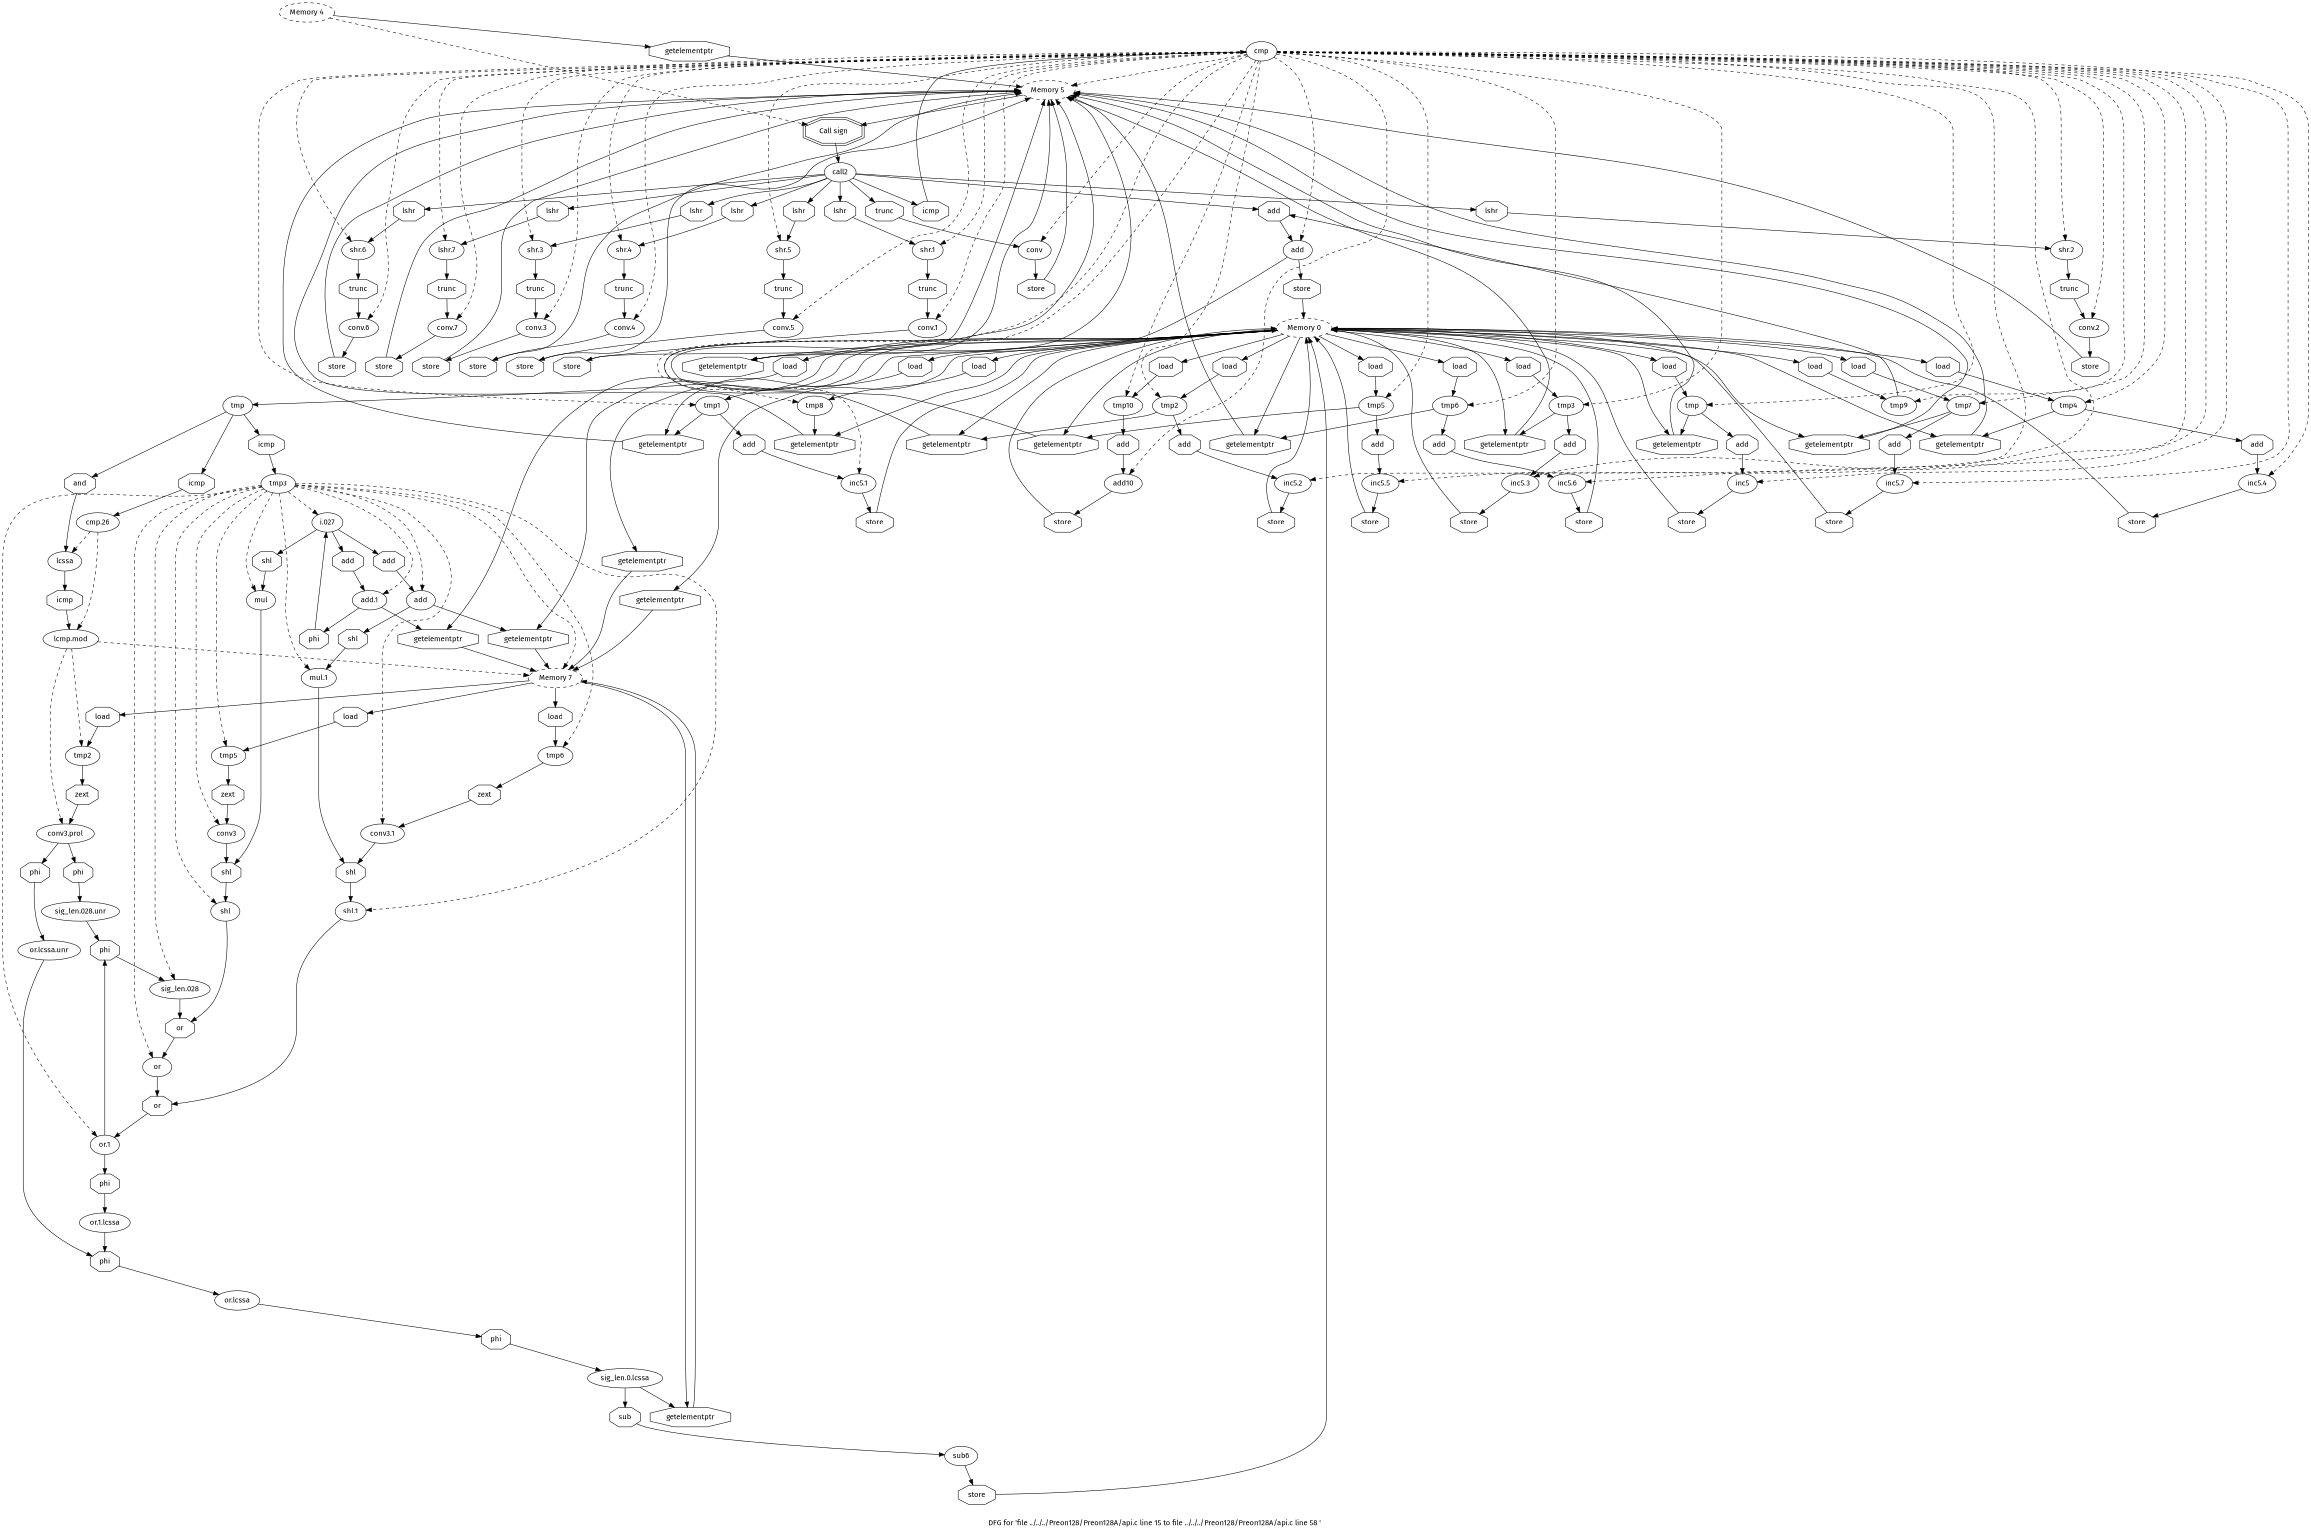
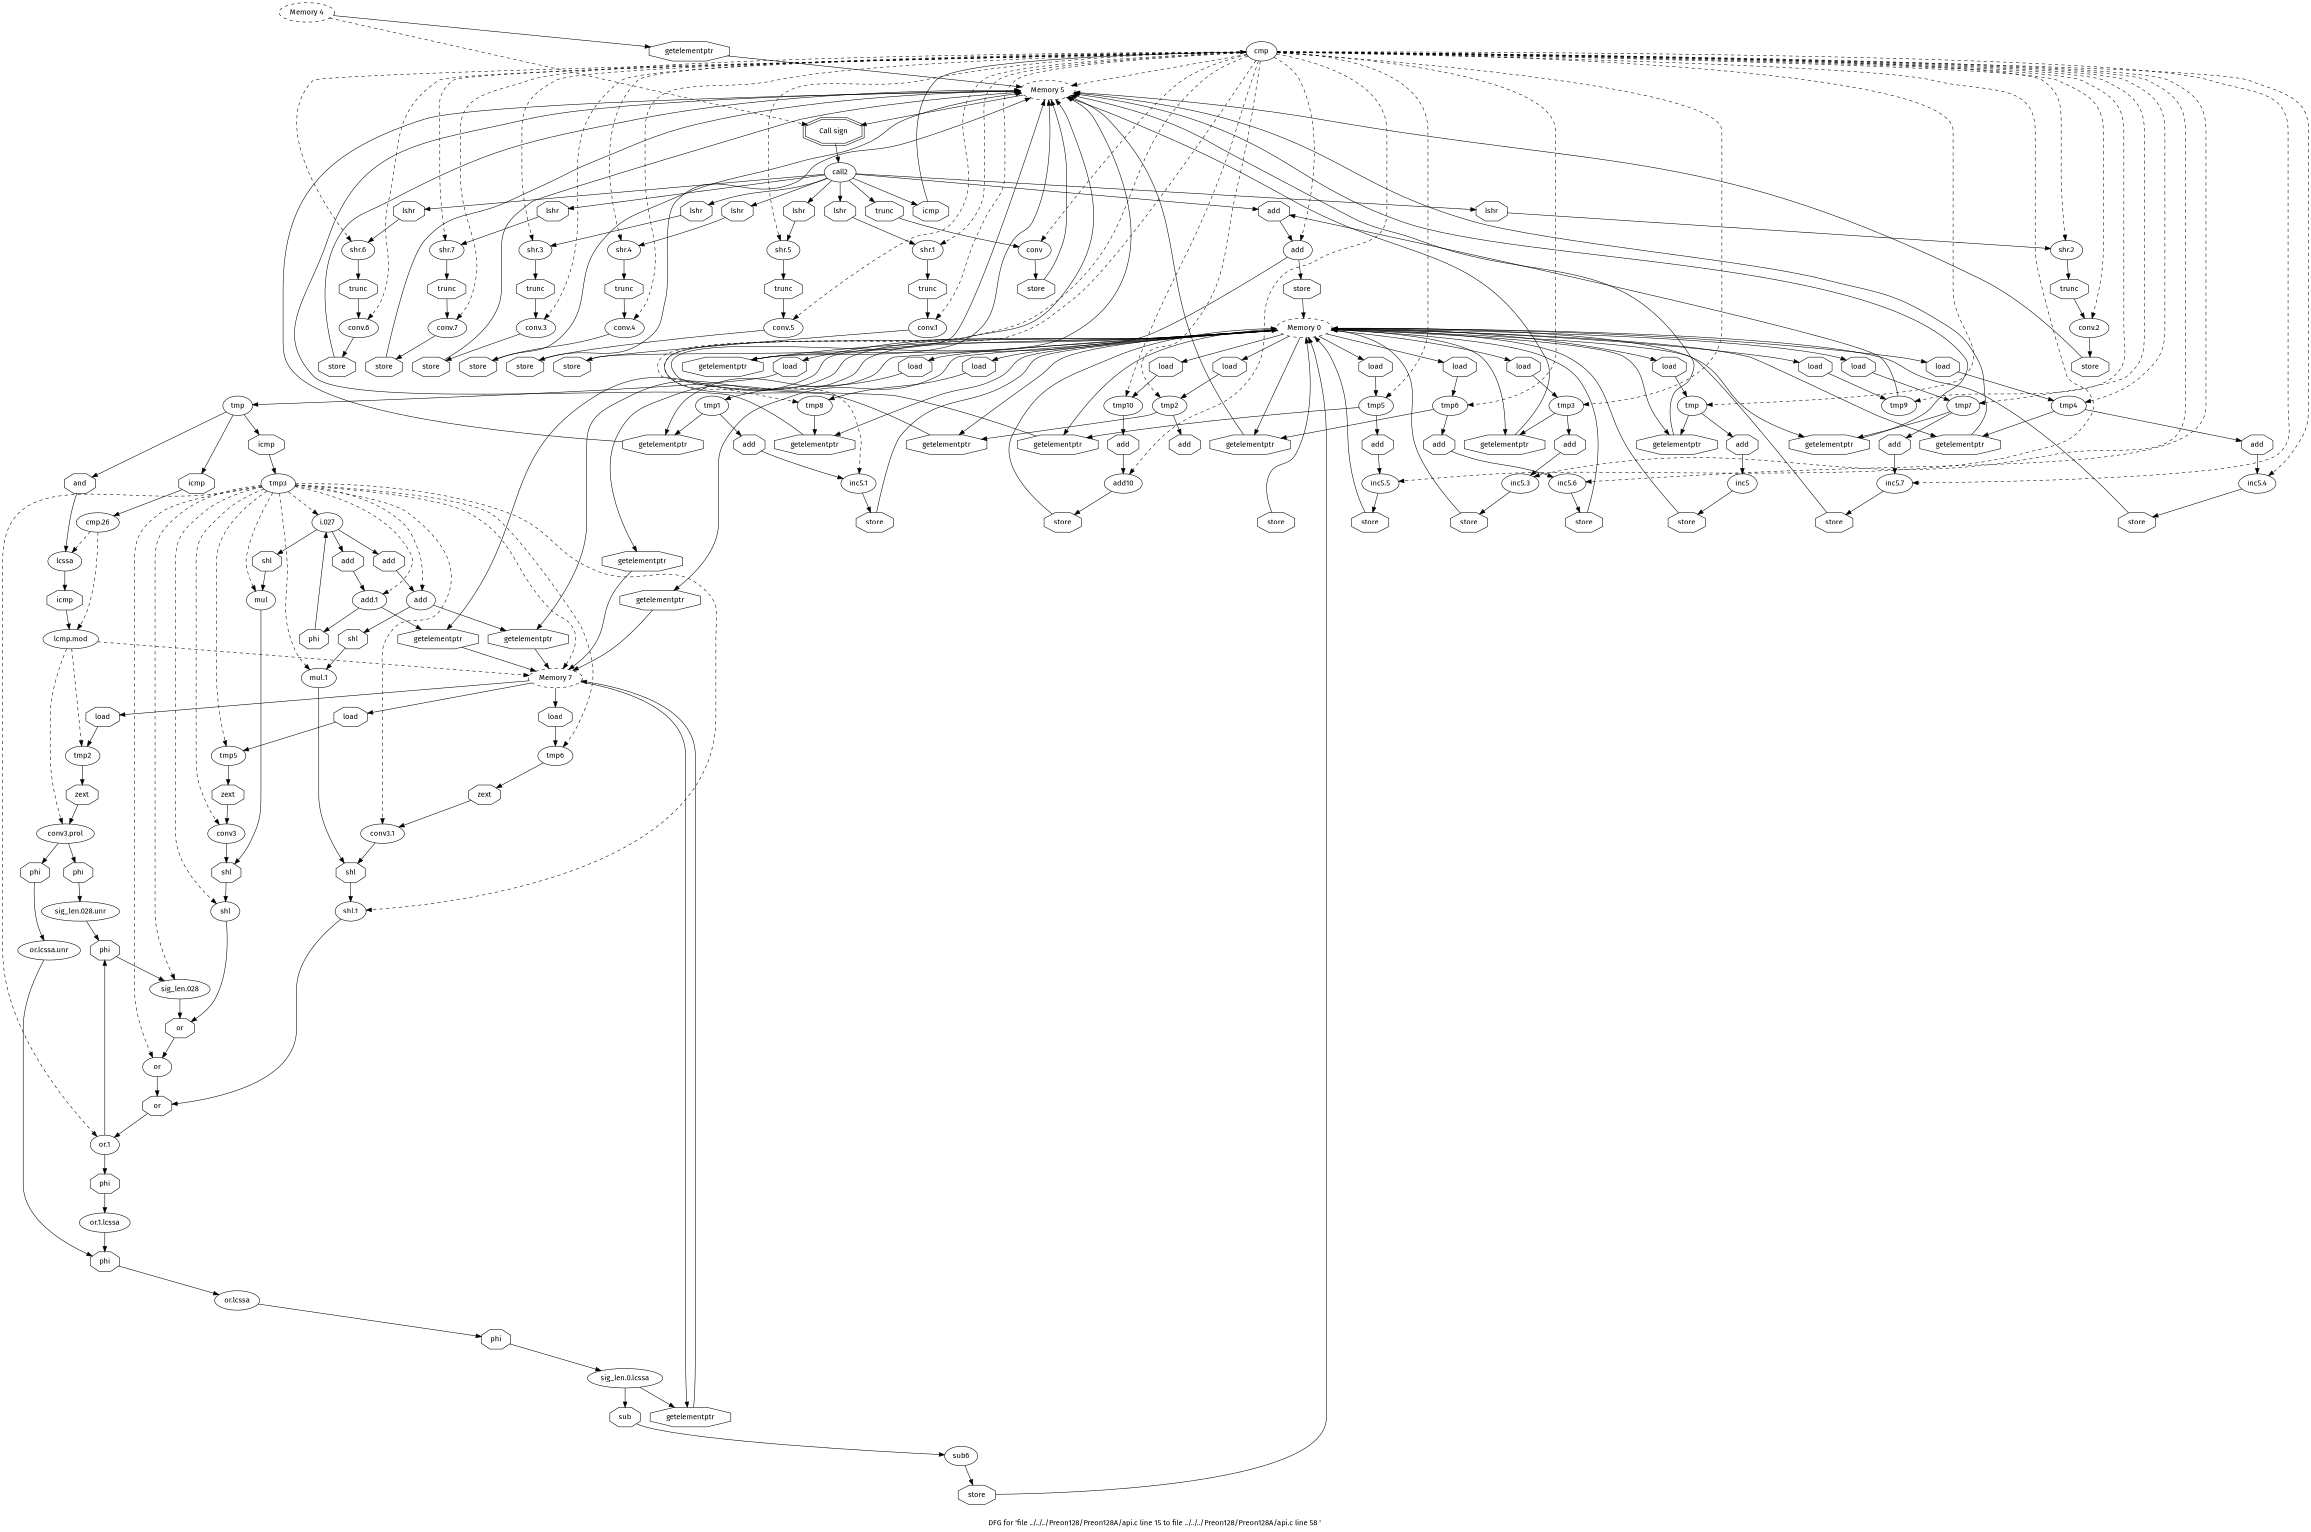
(2192, 82) -> none
(285, 88) -> none
(447, 250) -> (447, 250)
(1293, 484) -> none
